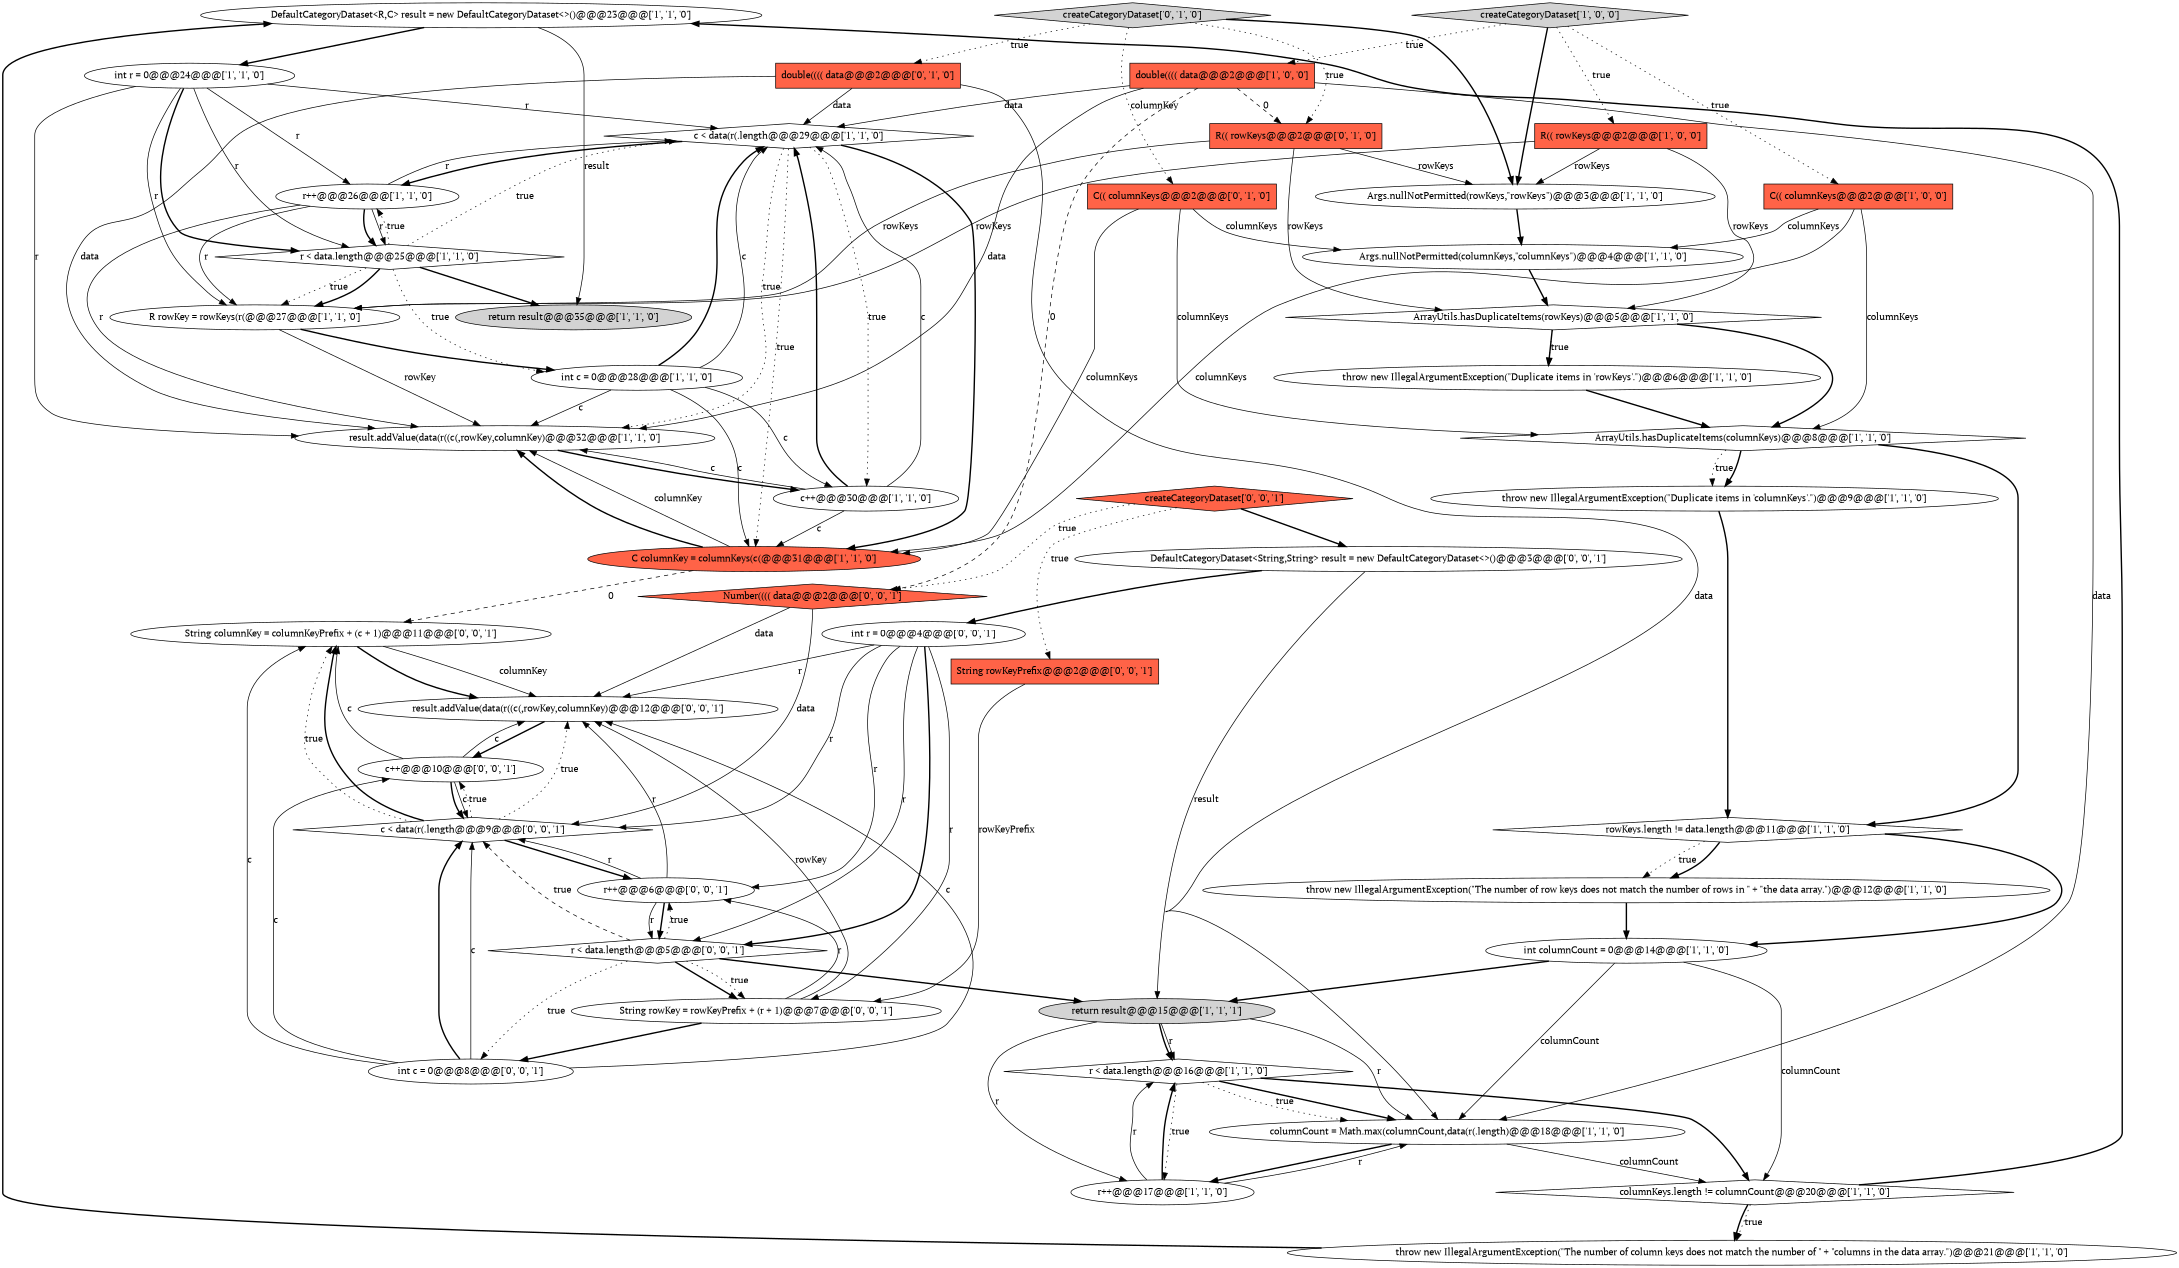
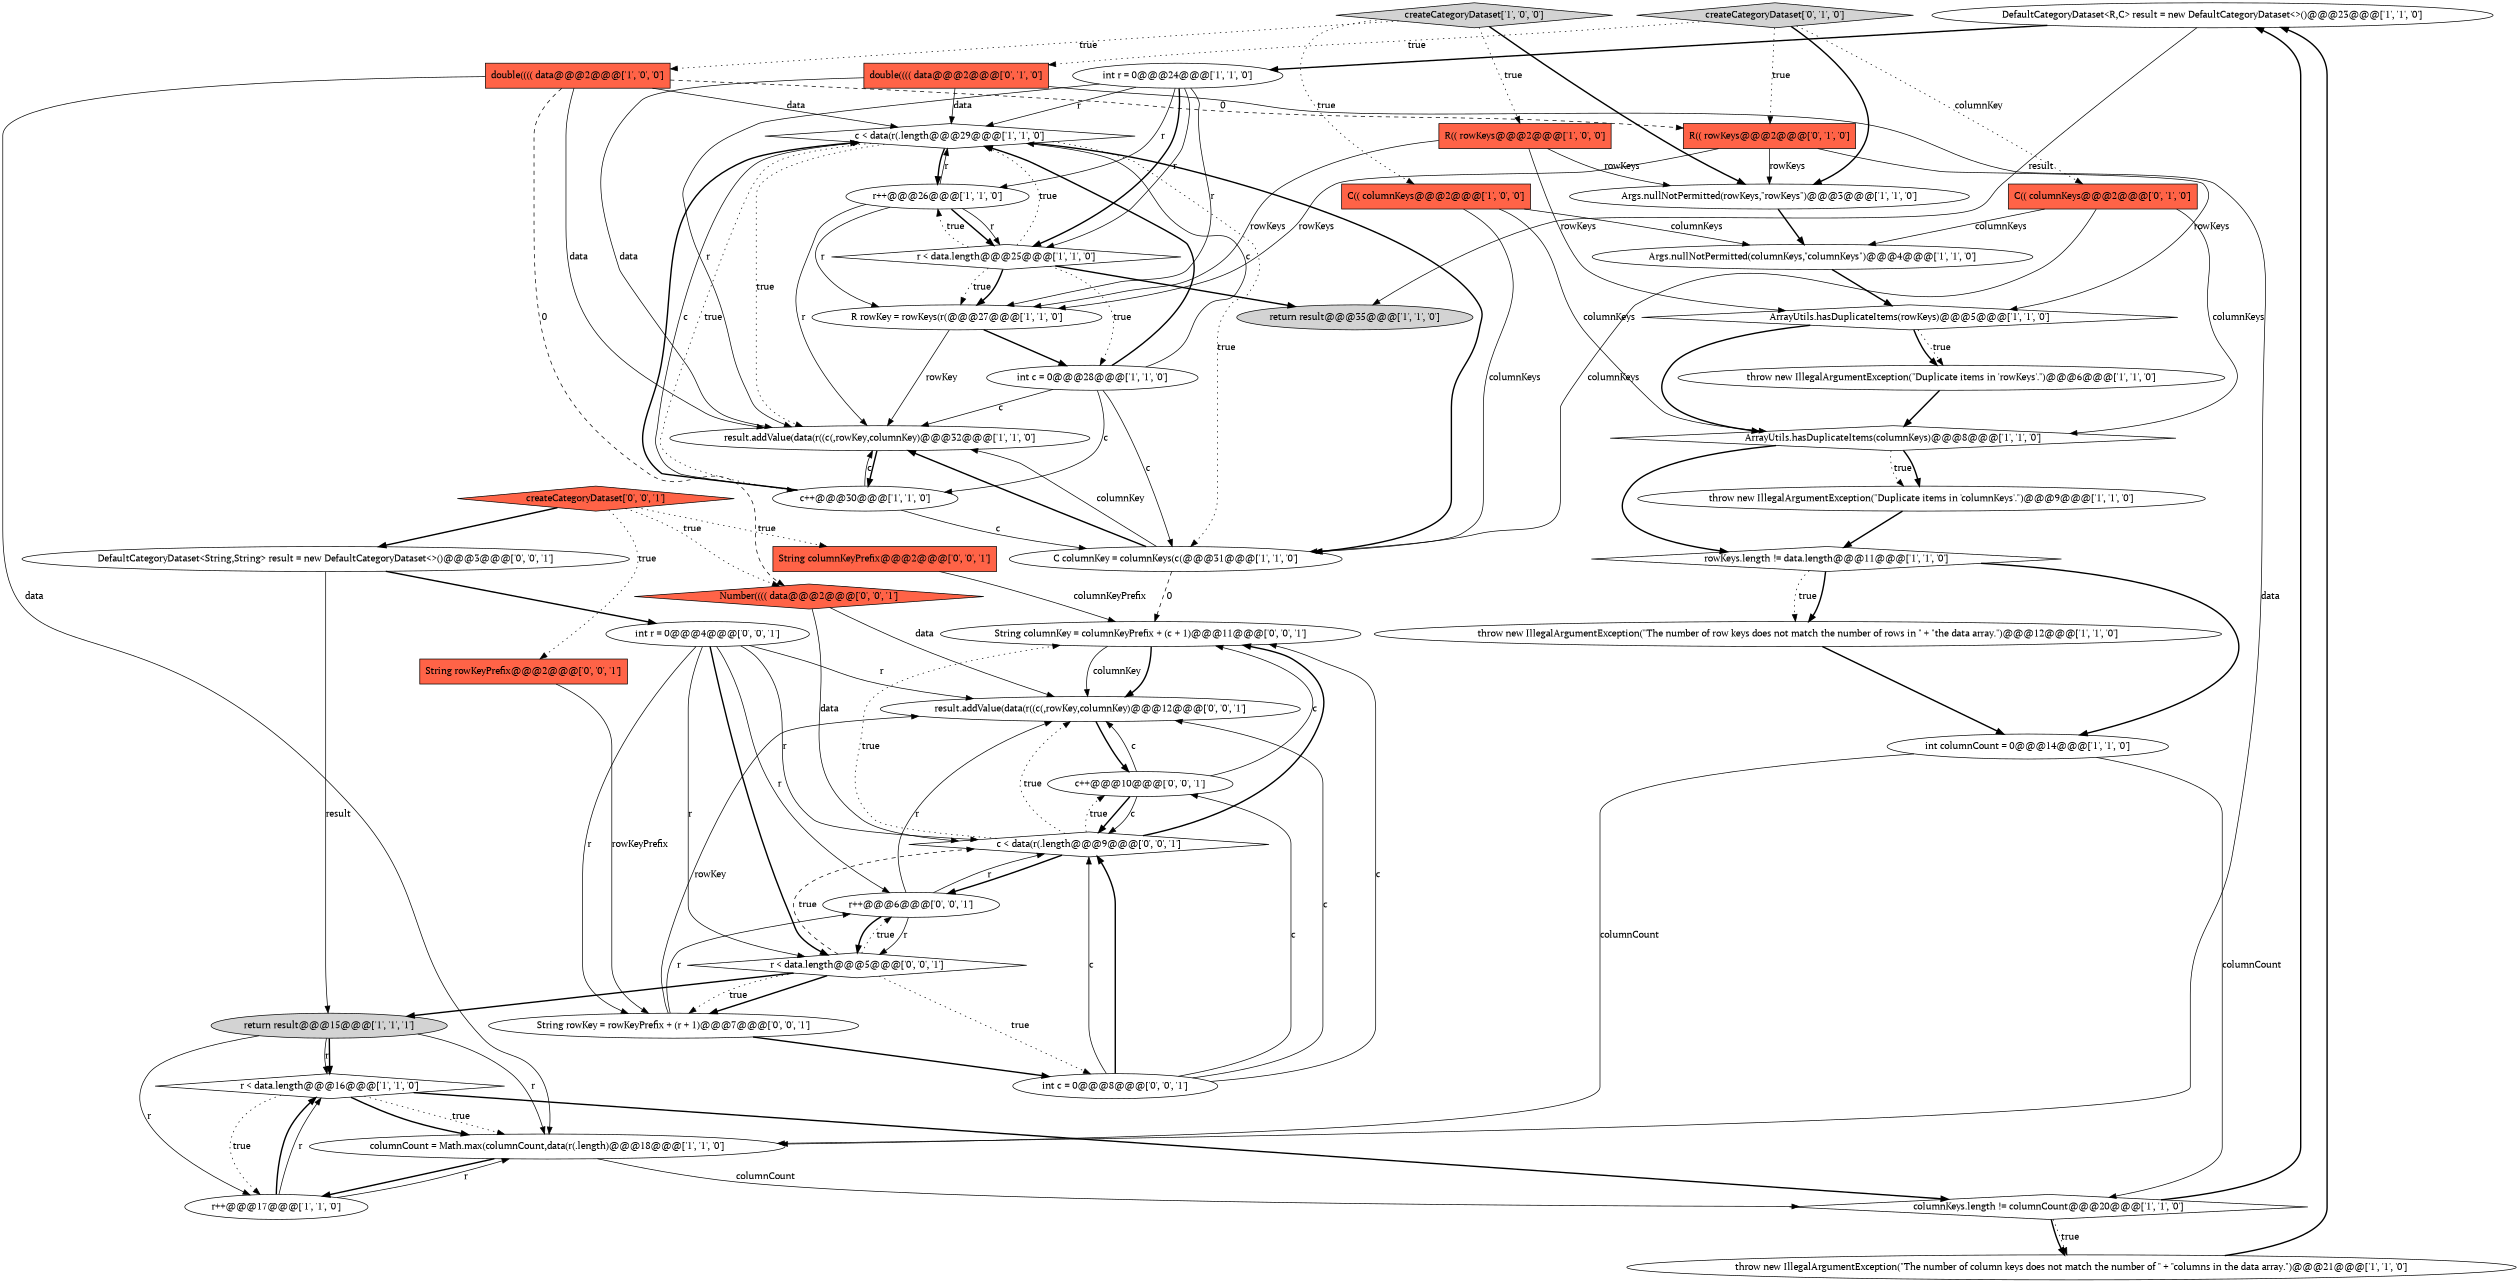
(754, 559) -> (1176, 559)
none -> (885, 559)
(1393, 981) -> none
